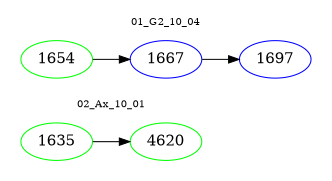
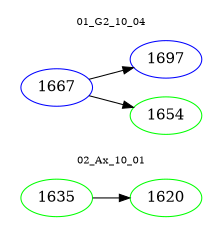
(106, 59) -> (106, 100)
(166, 142) -> (166, 198)
